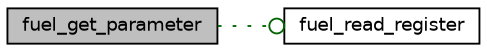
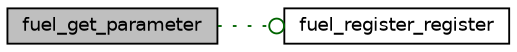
(382, 26) -> (397, 26)
